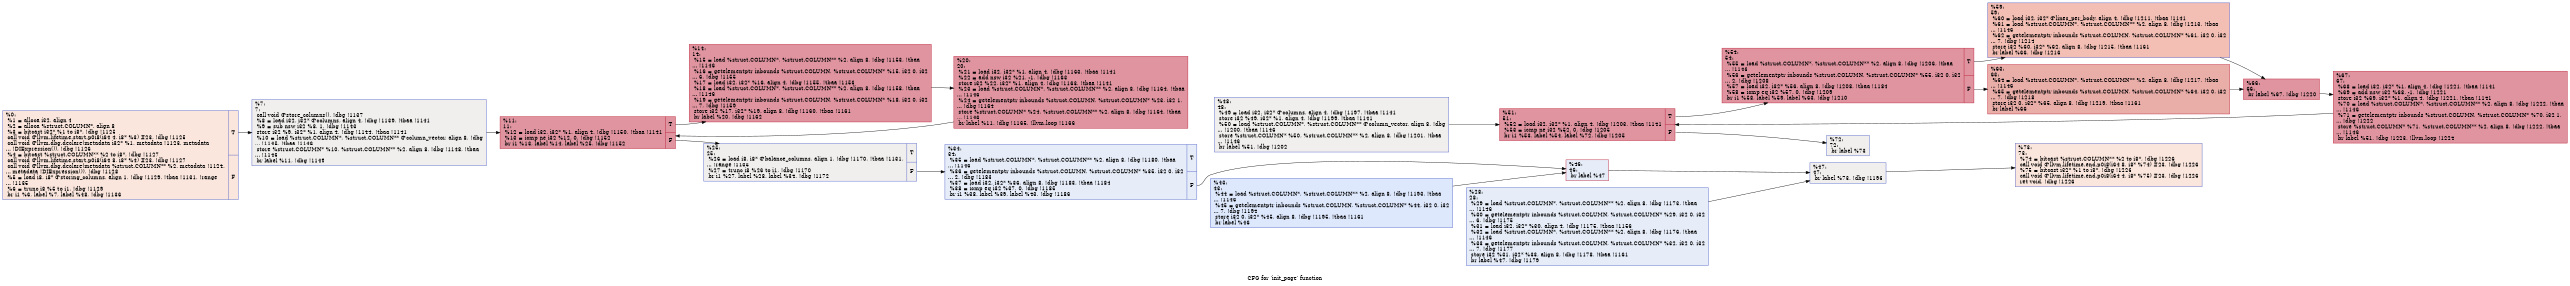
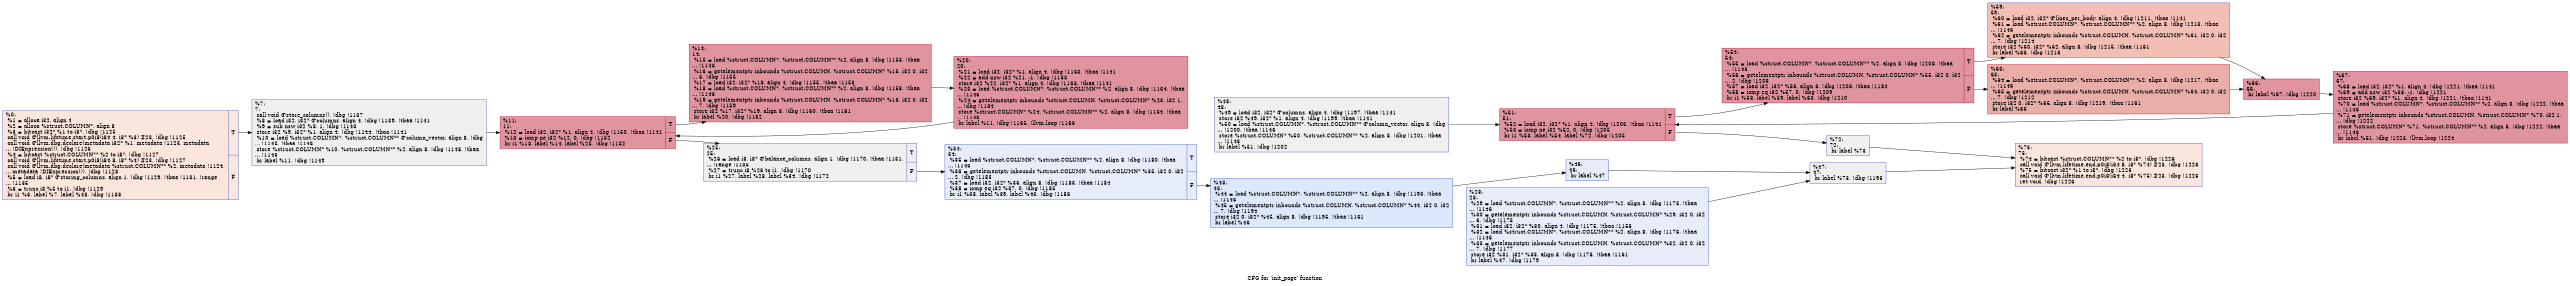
(2013, 98) -> (2013, 98)
none -> (1940, 152)
(1377, 161) -> (1202, 186)
(1587, 170) -> (1587, 170)
